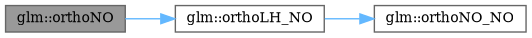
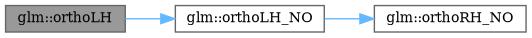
(65, 19) -> (65, 19)
(450, 19) -> (450, 19)
